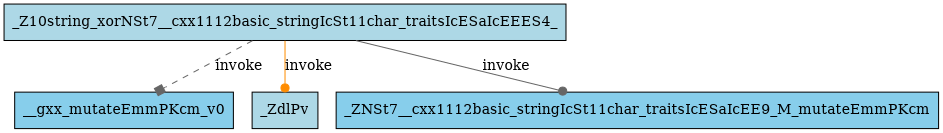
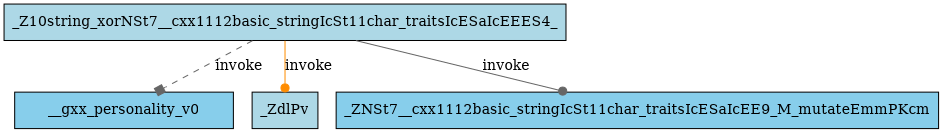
(124, 110) -> (124, 110)
